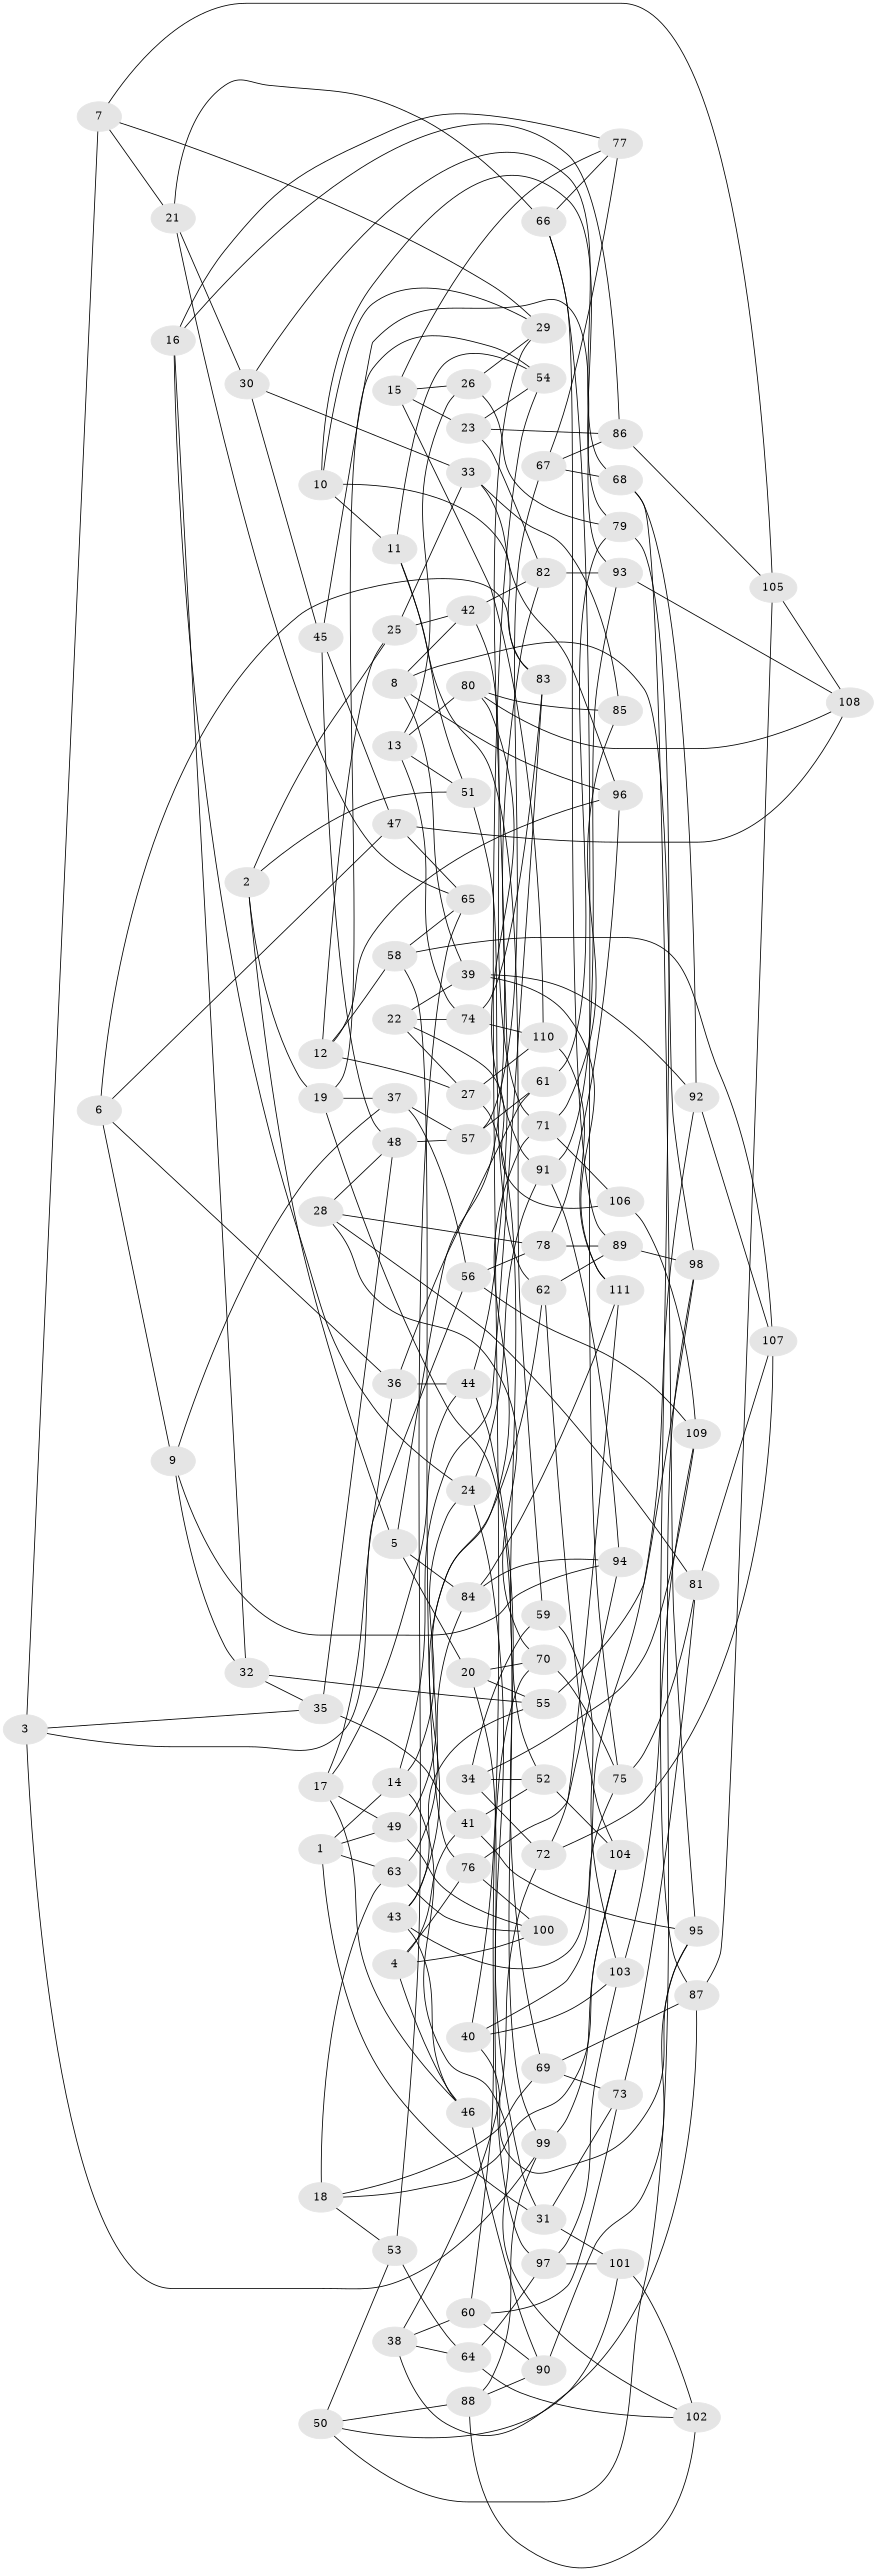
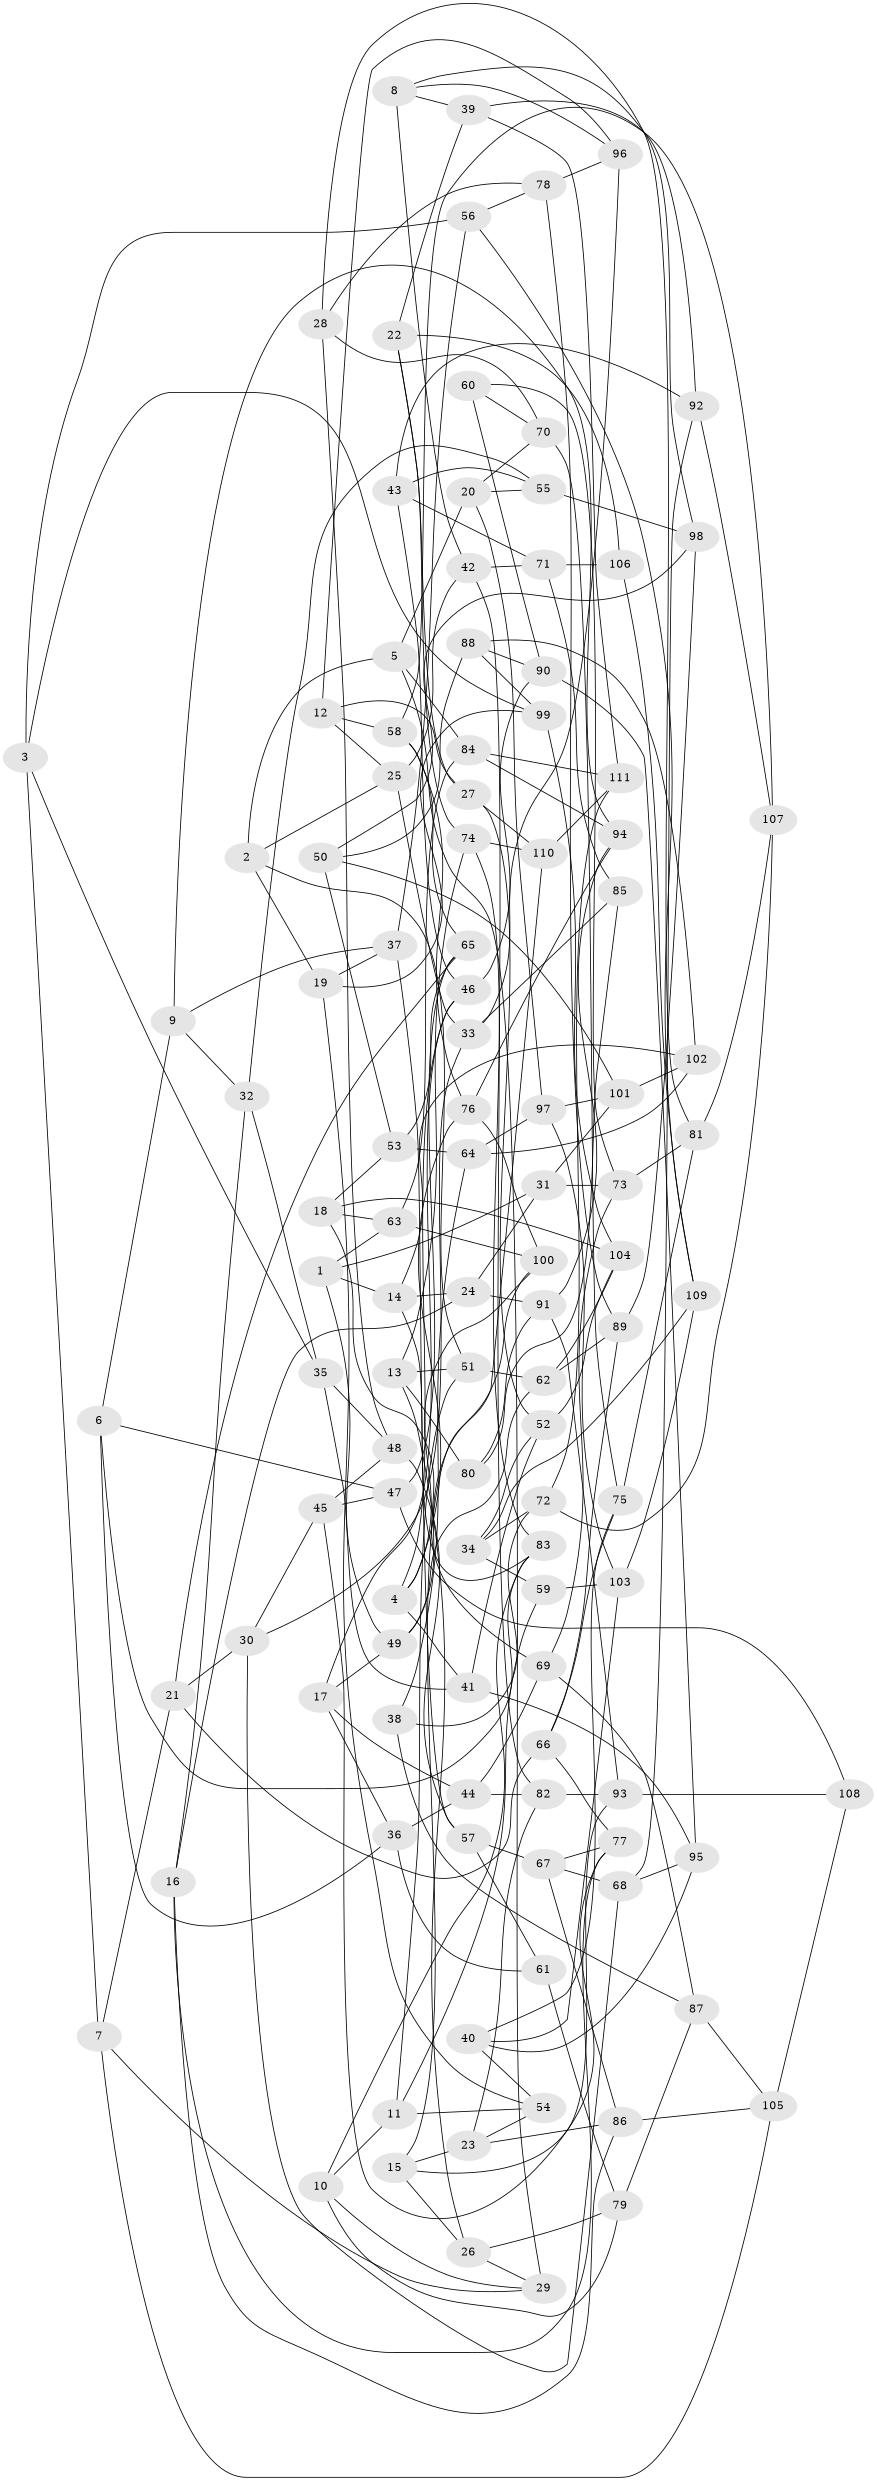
(646, 749) -> none
(432, 2327) -> none
